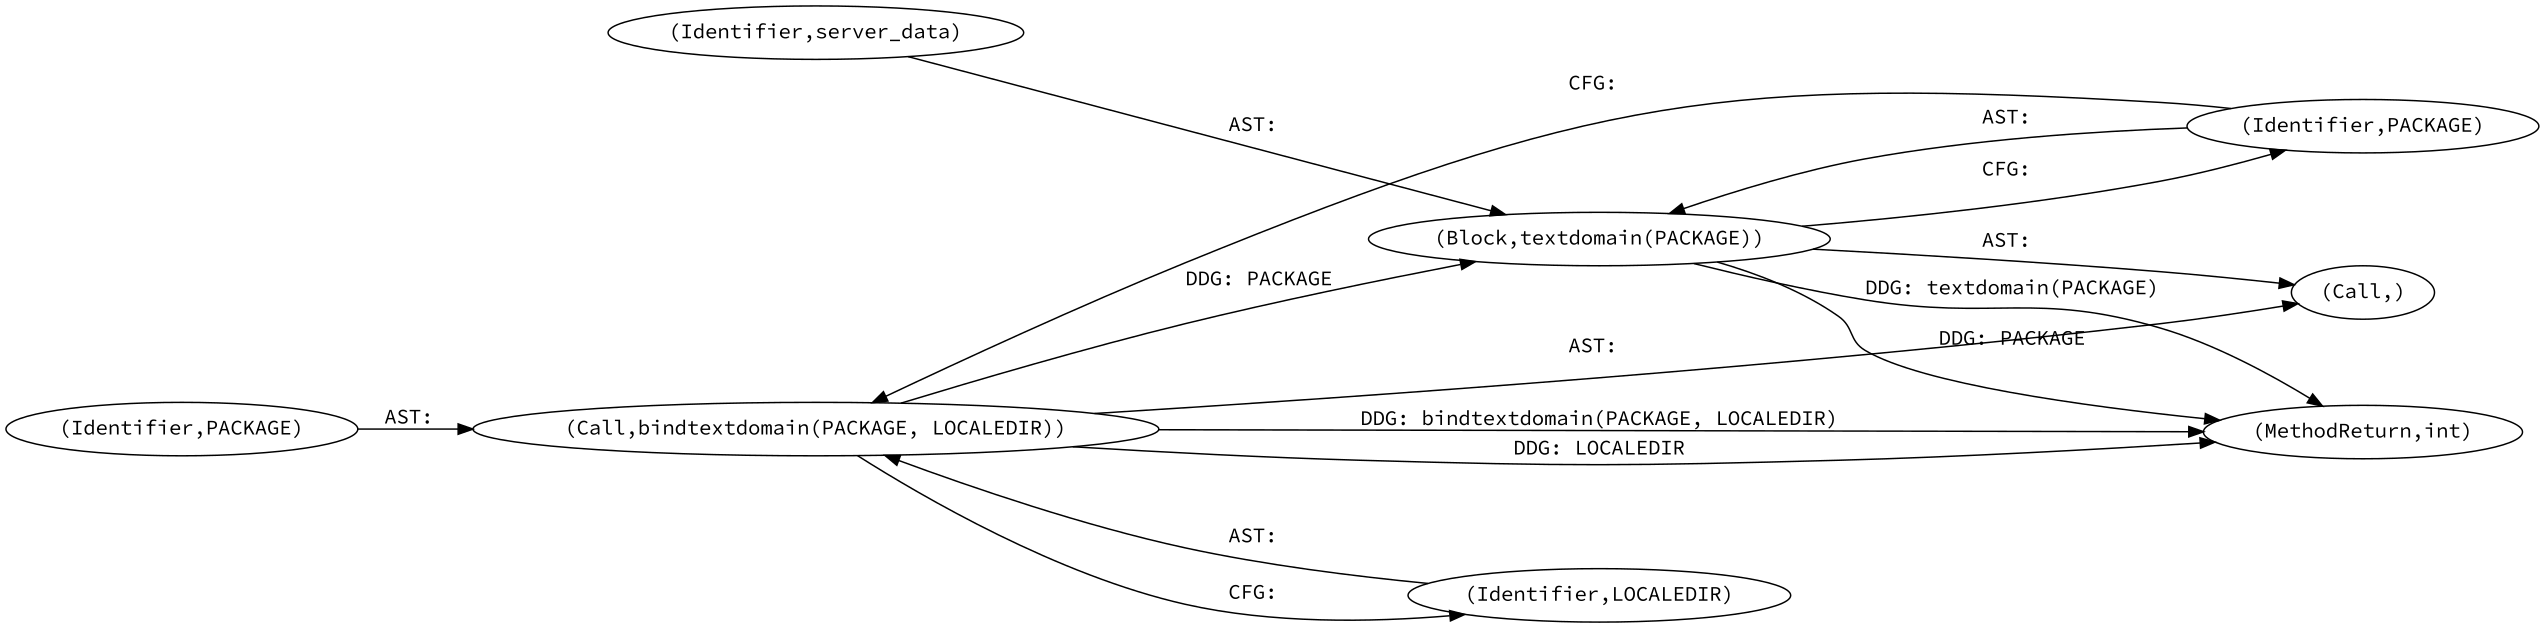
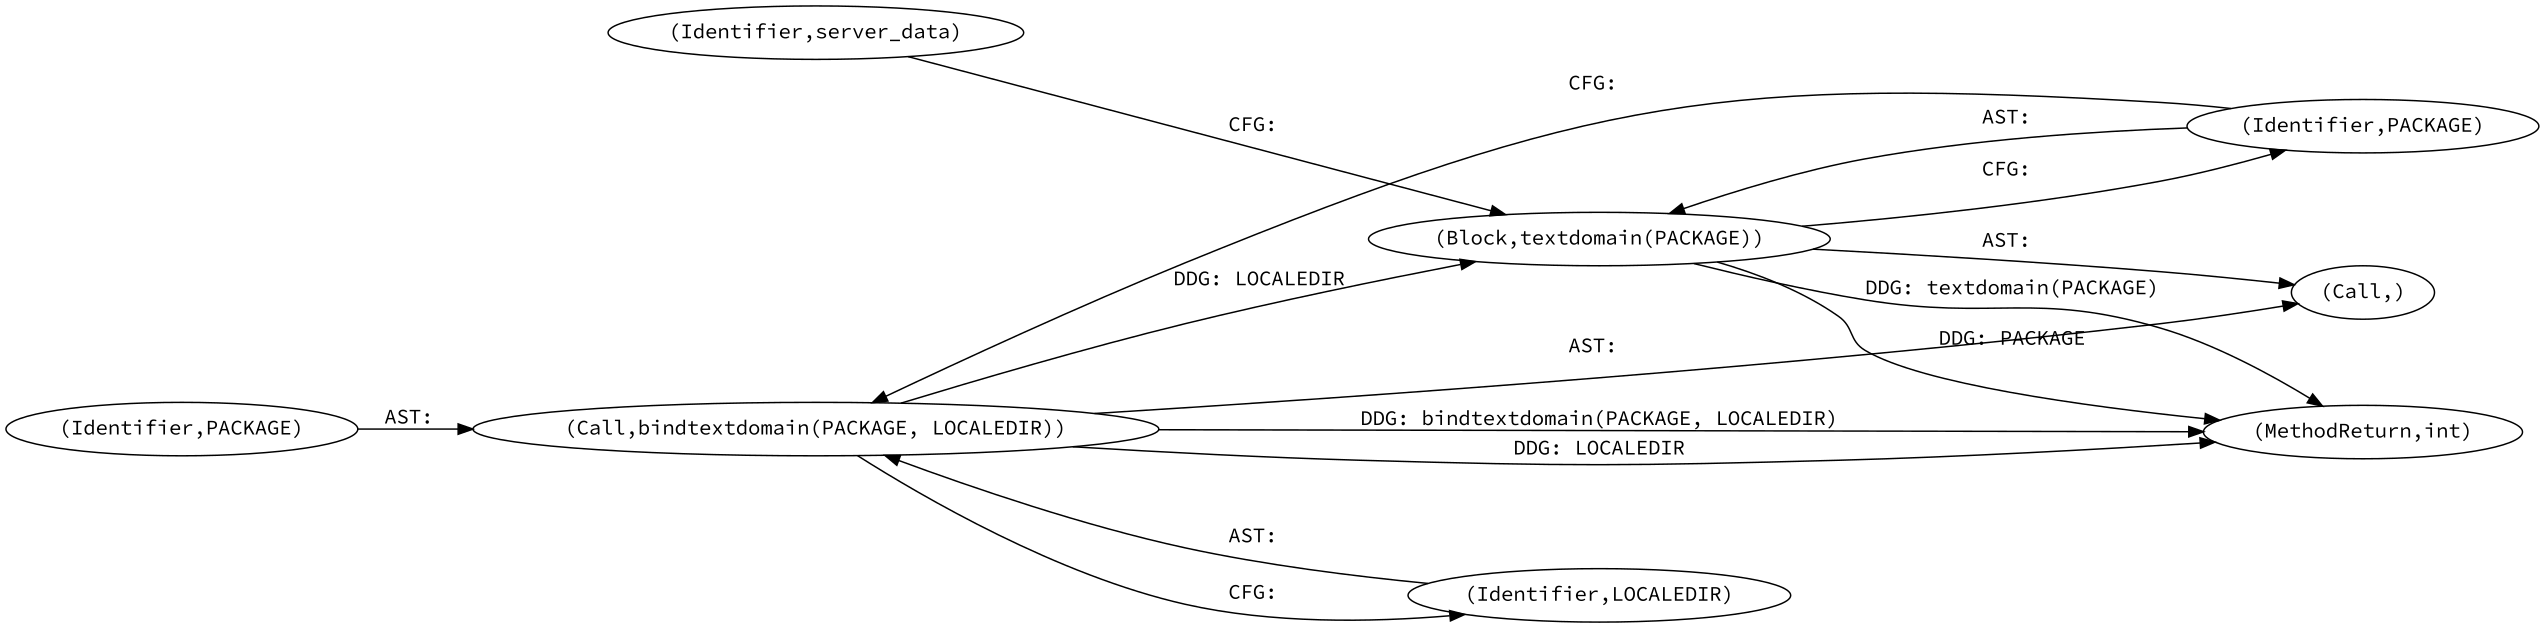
(1259, 125) -> (1259, 125)
(1259, 280) -> (1259, 280)
